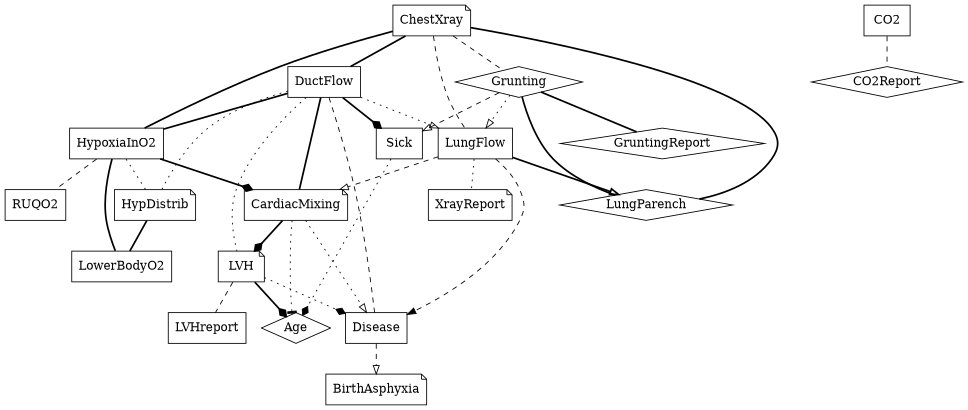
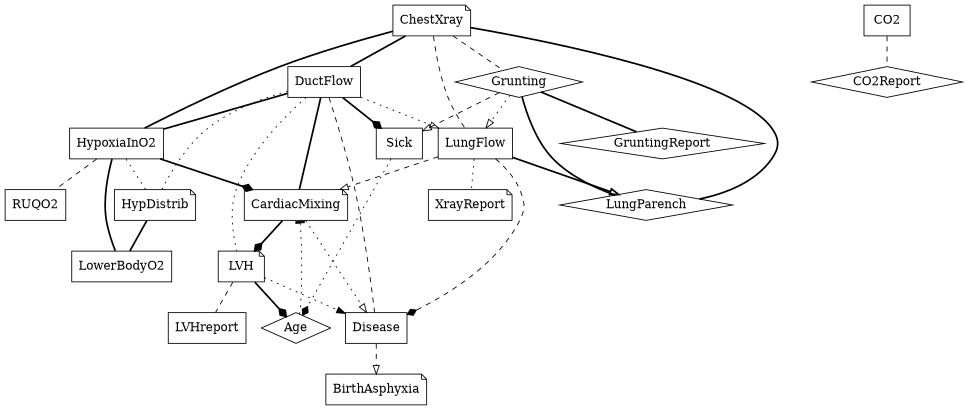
(501, 248) -> (501, 248)
(290, 265) -> (302, 269)
(300, 293) -> (295, 291)
